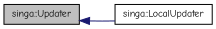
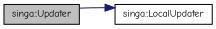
(102, 21) -> (92, 8)
